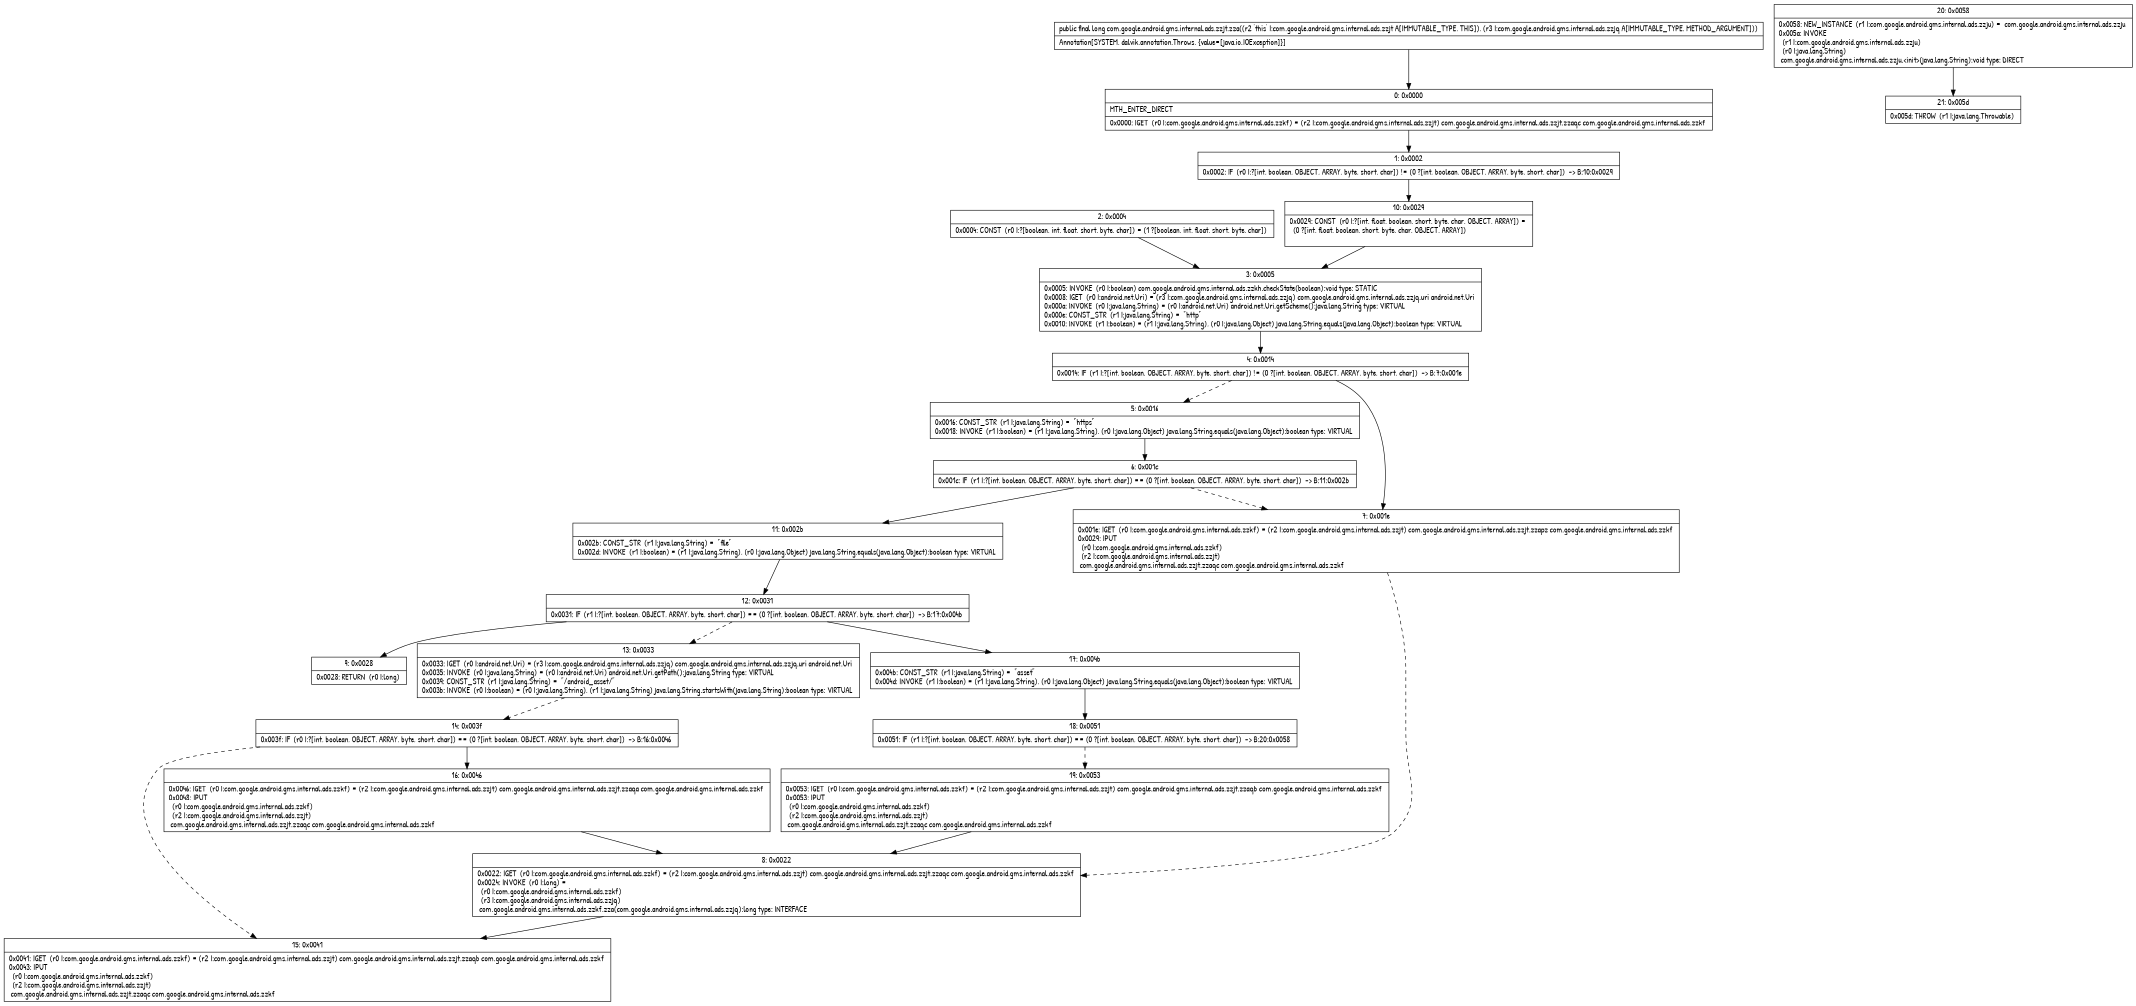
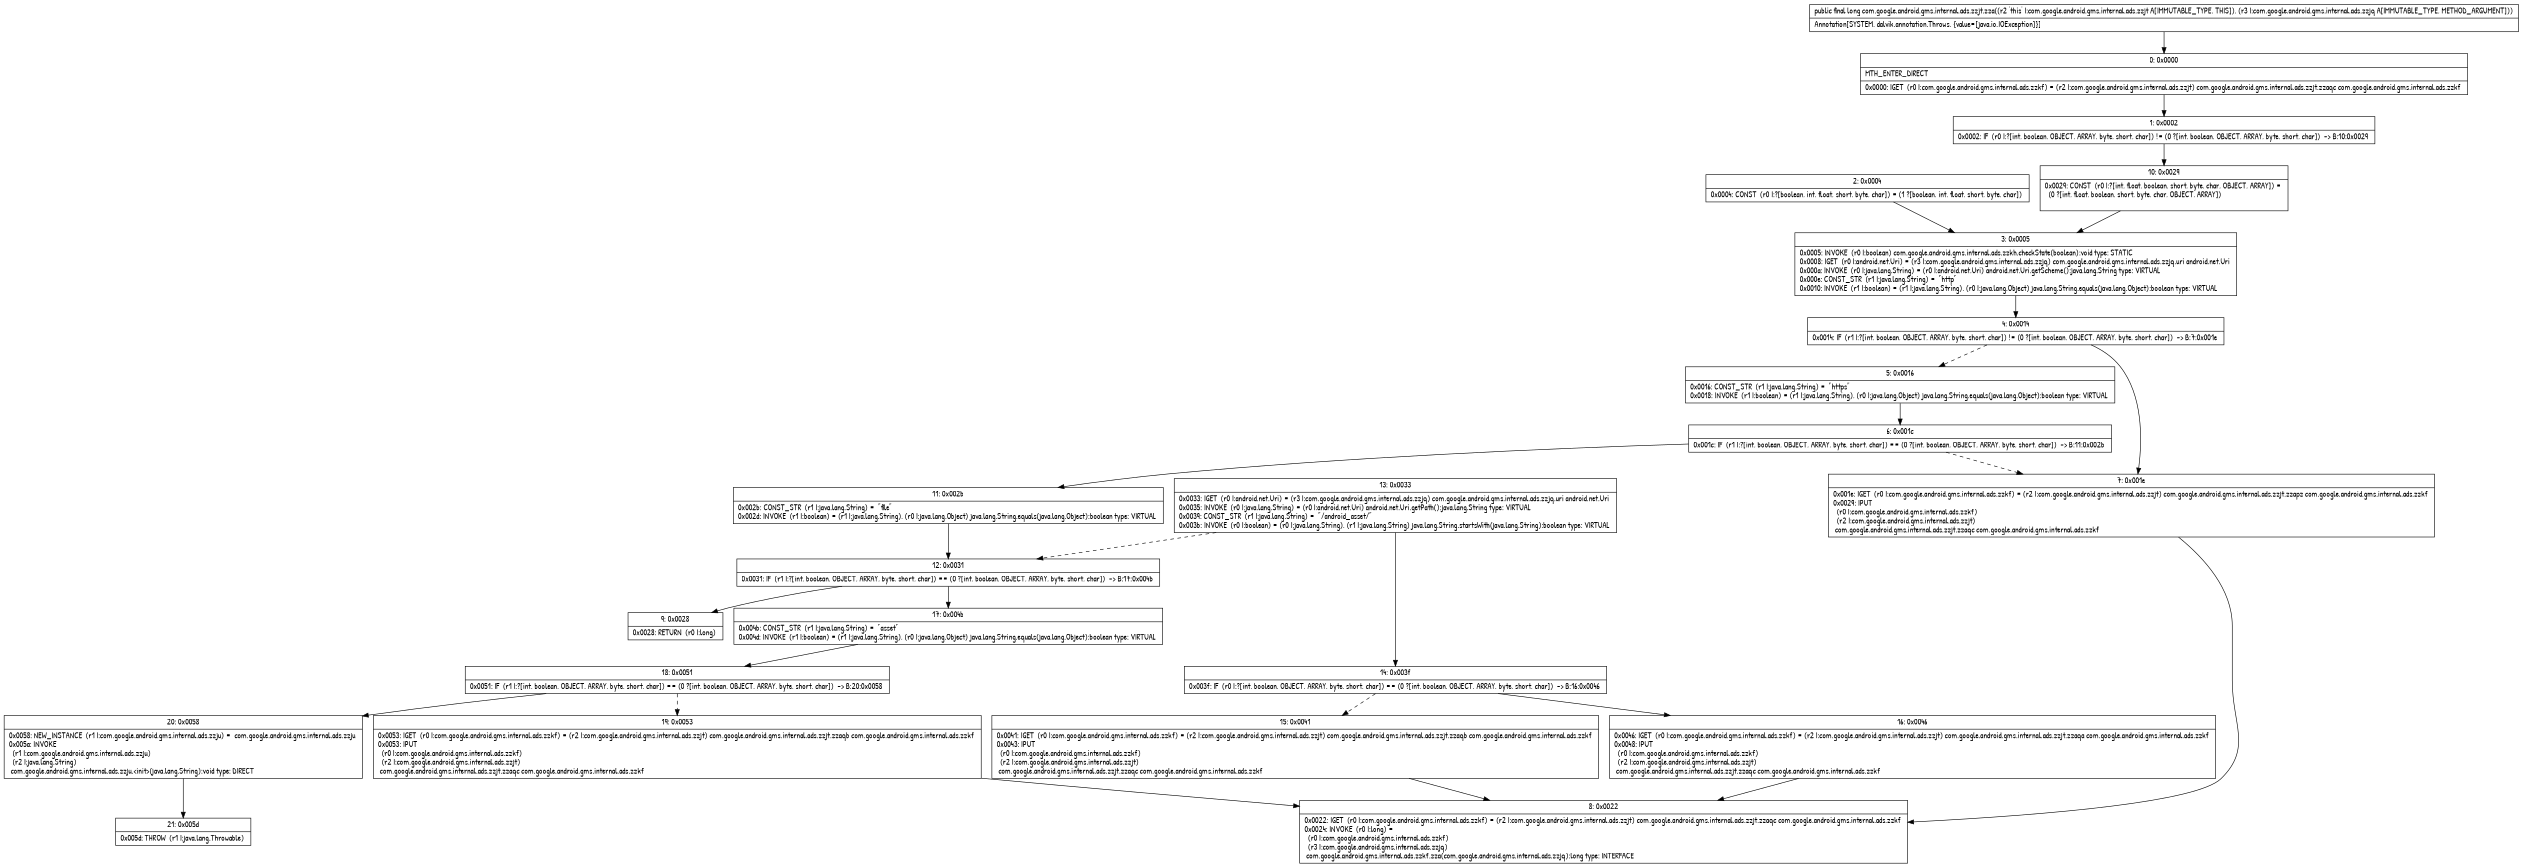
(1813, 51) -> (43, 762)
(714, 631) -> (1130, 545)
none -> (457, 704)
(537, 708) -> (1395, 596)
(1374, 842) -> (2200, 789)
(545, 927) -> (1446, 789)
